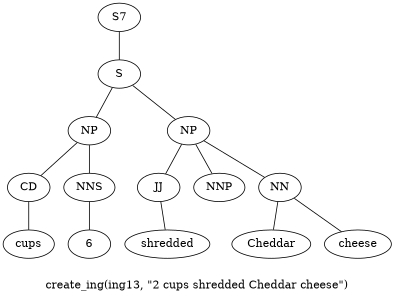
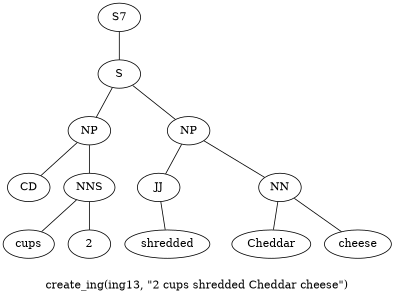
(219, 187) -> none
(29, 216) -> (59, 216)
(89, 244) -> (89, 244)
